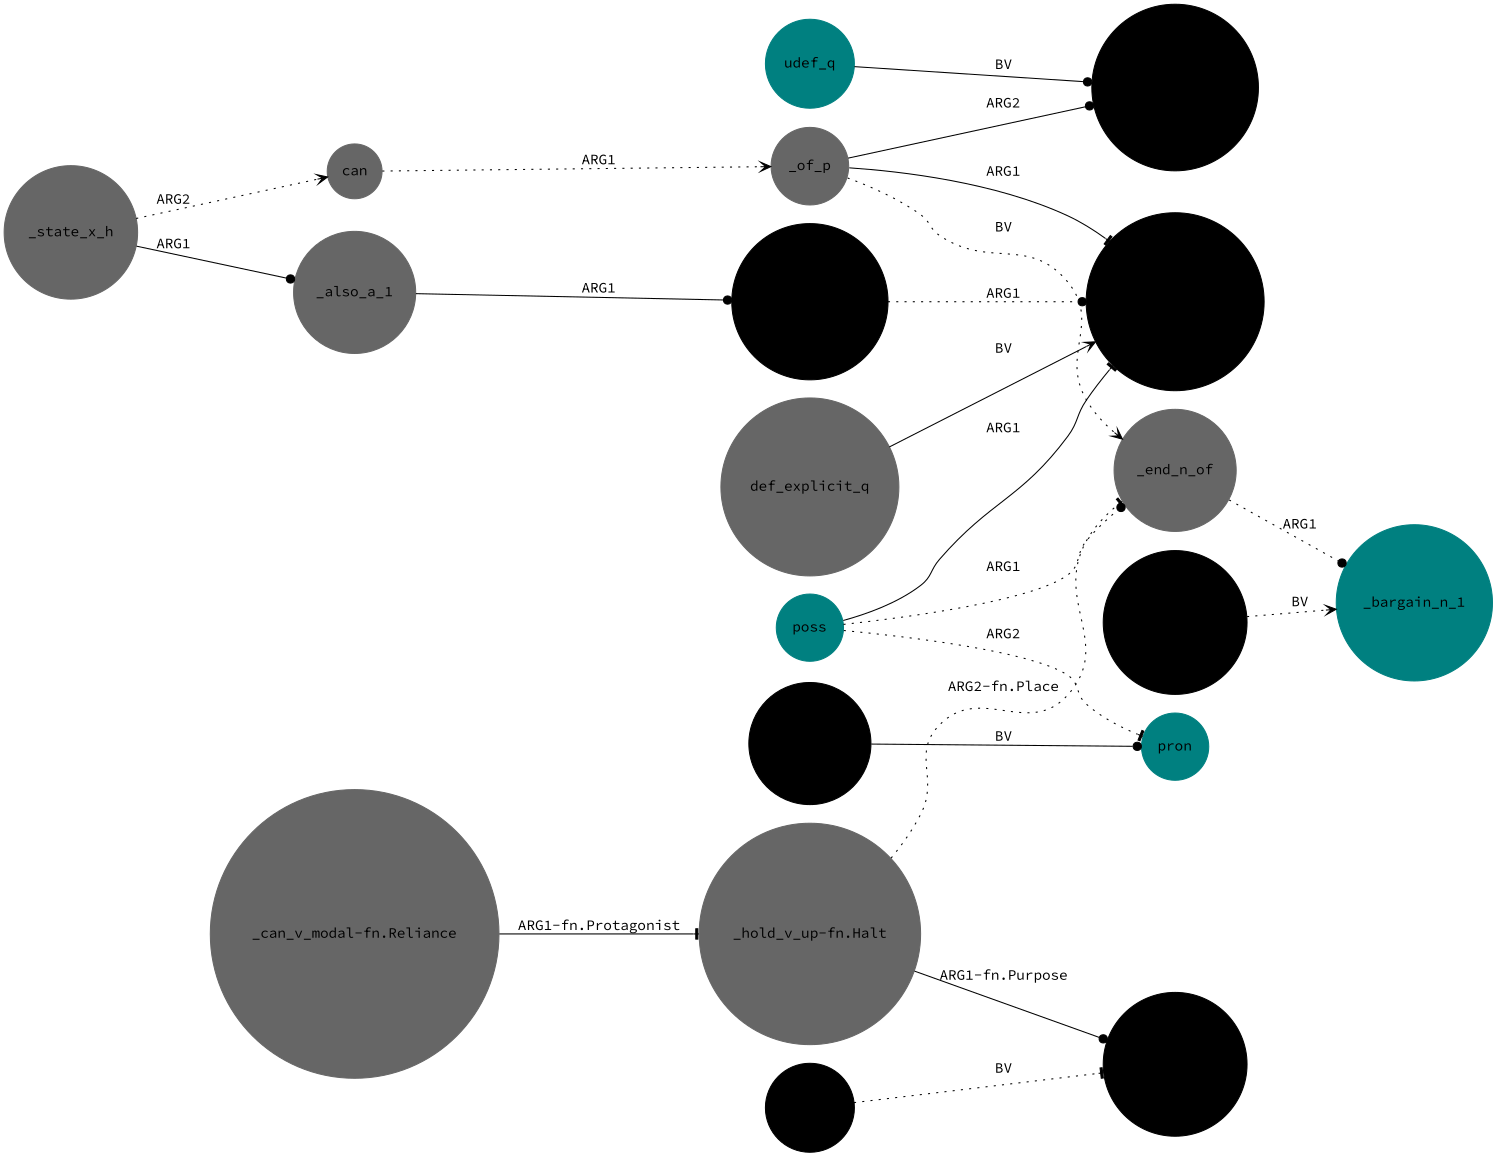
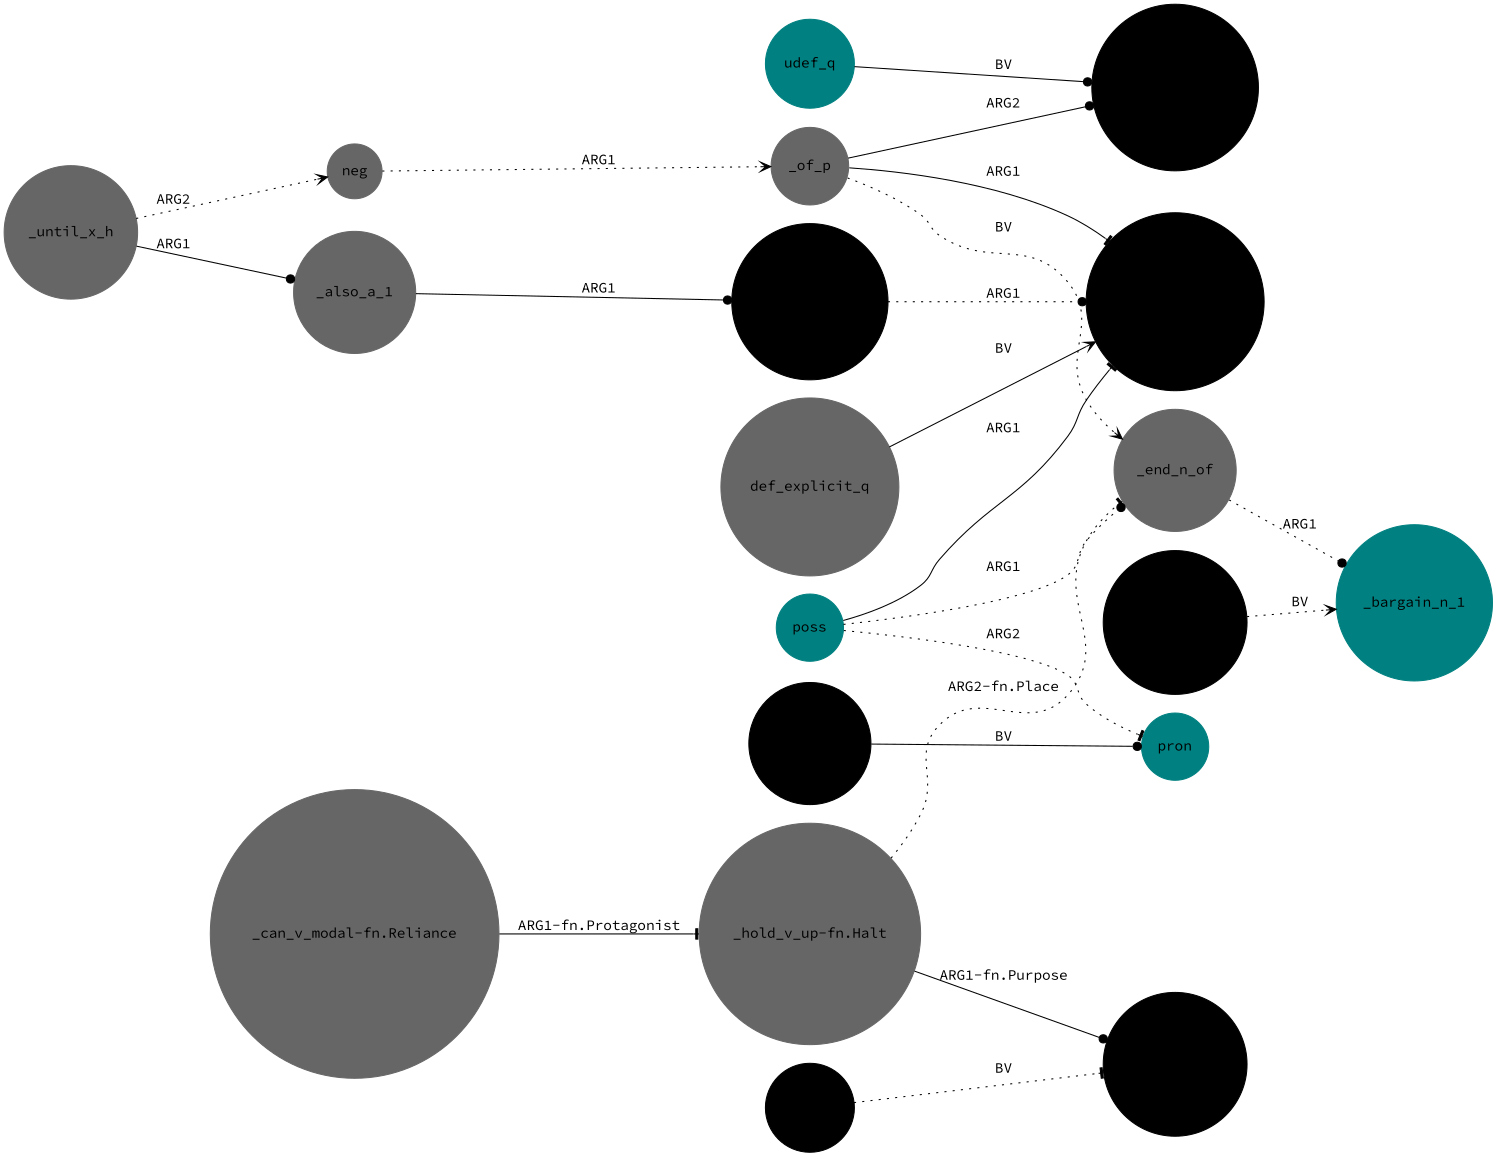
(355, 171) -> (355, 171)
(71, 232) -> (71, 232)
